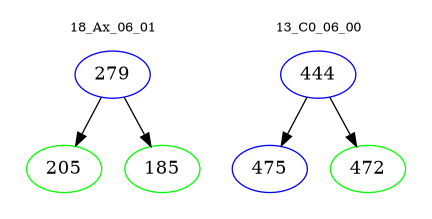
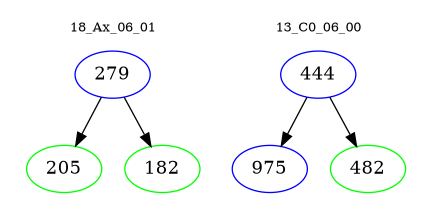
(162, 169) -> (162, 169)
(270, 169) -> (270, 169)
(368, 169) -> (368, 169)
